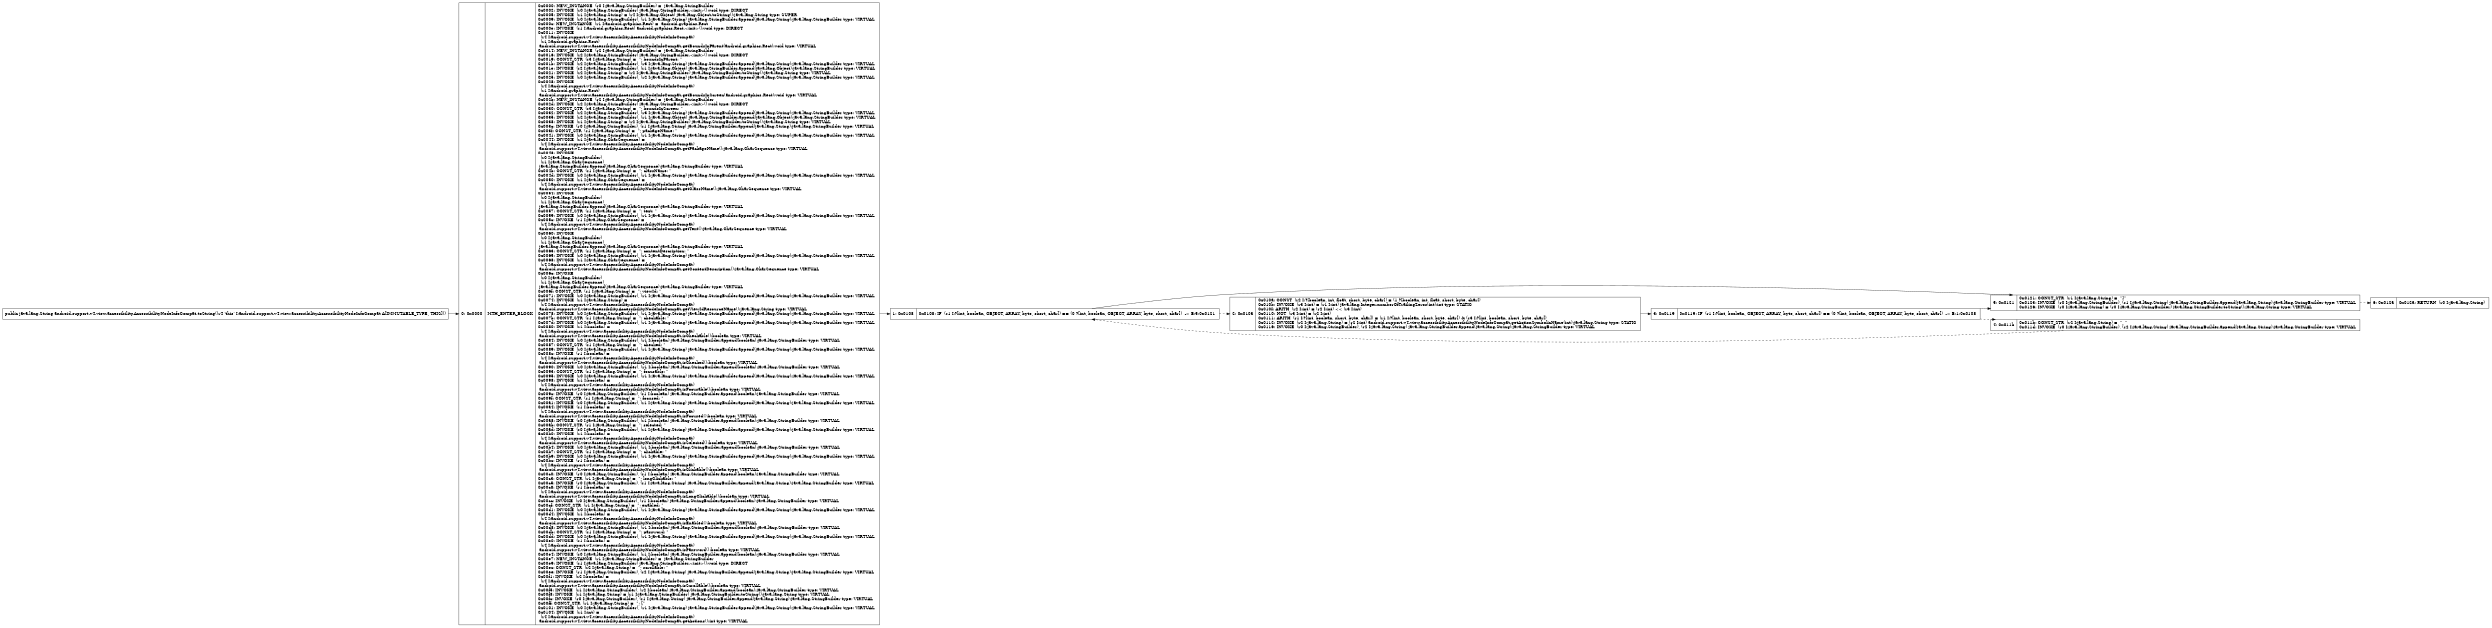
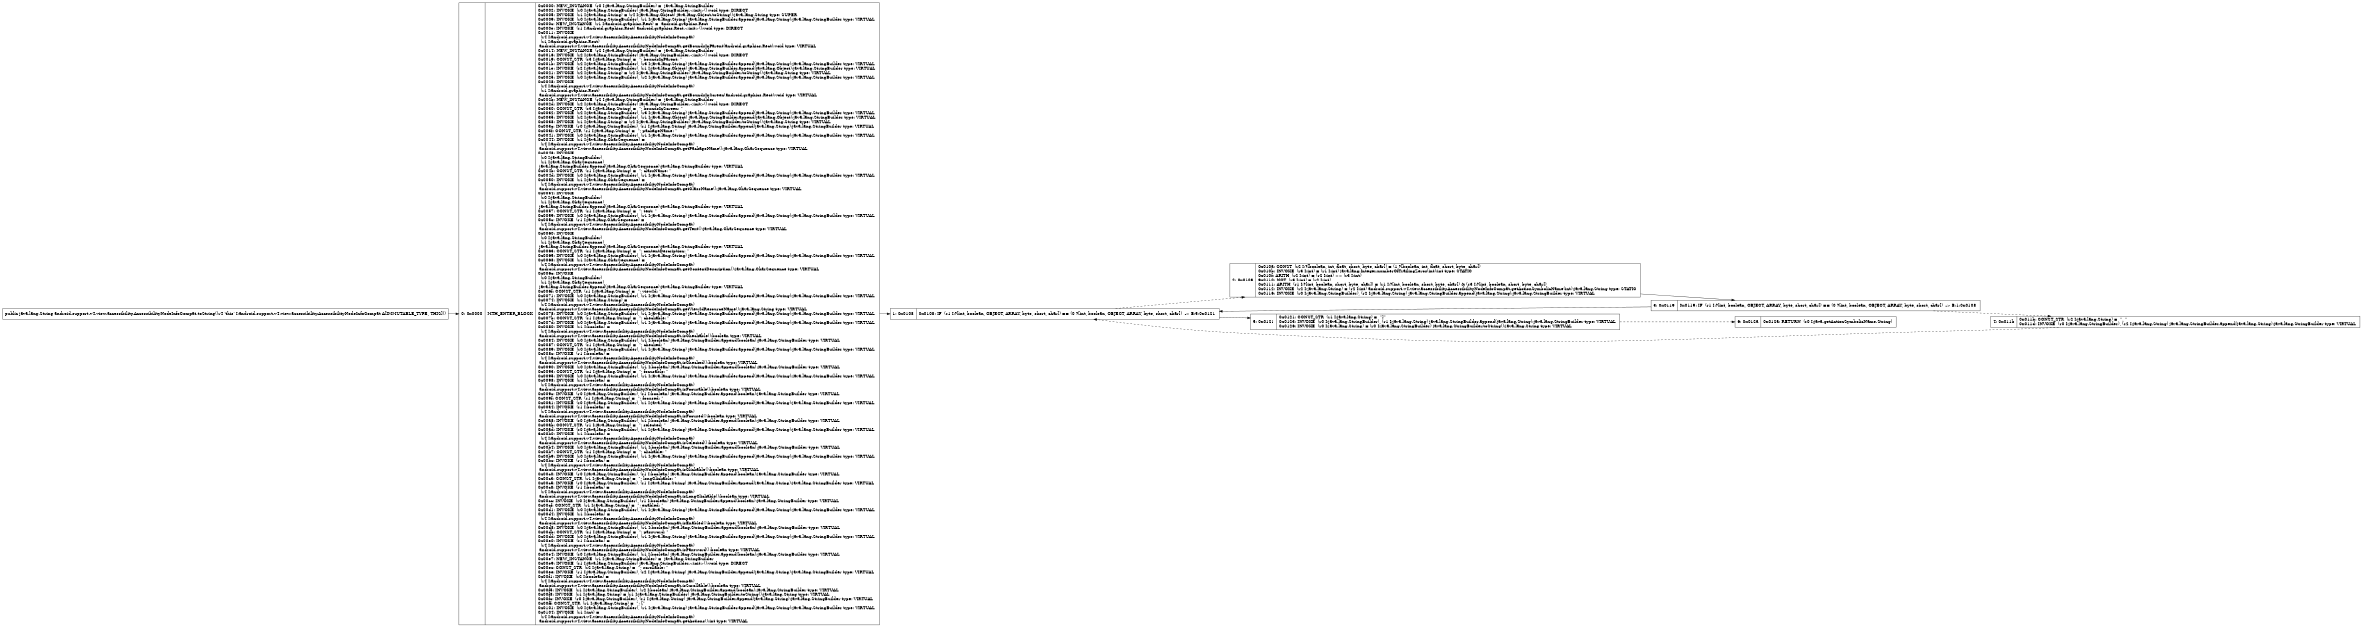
(2443, 303) -> (1829, 322)
(1984, 309) -> (1437, 309)
(1295, 314) -> (1295, 280)
